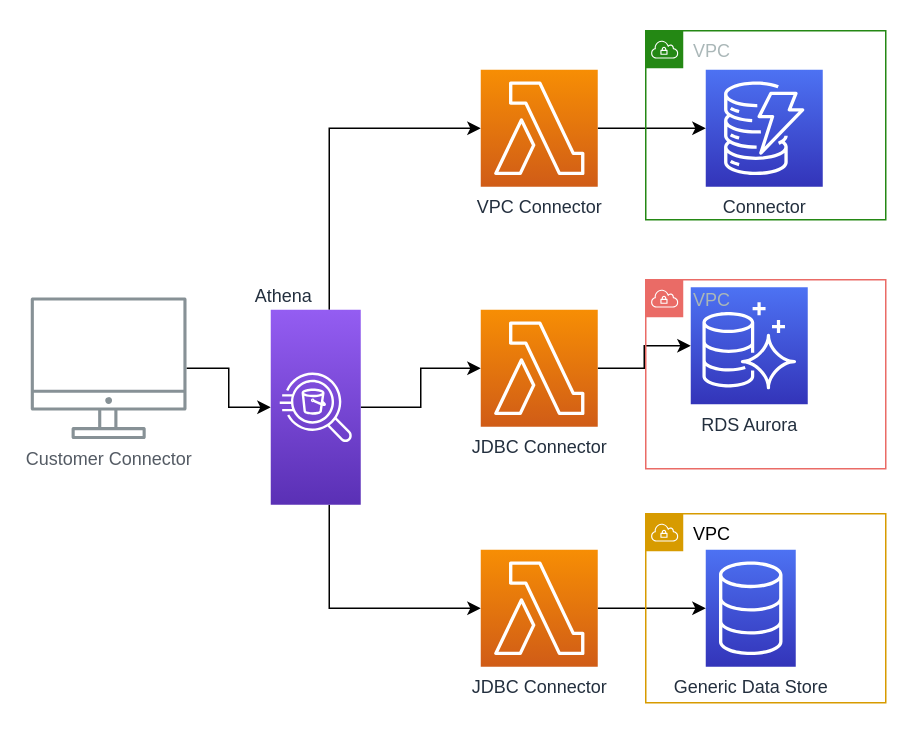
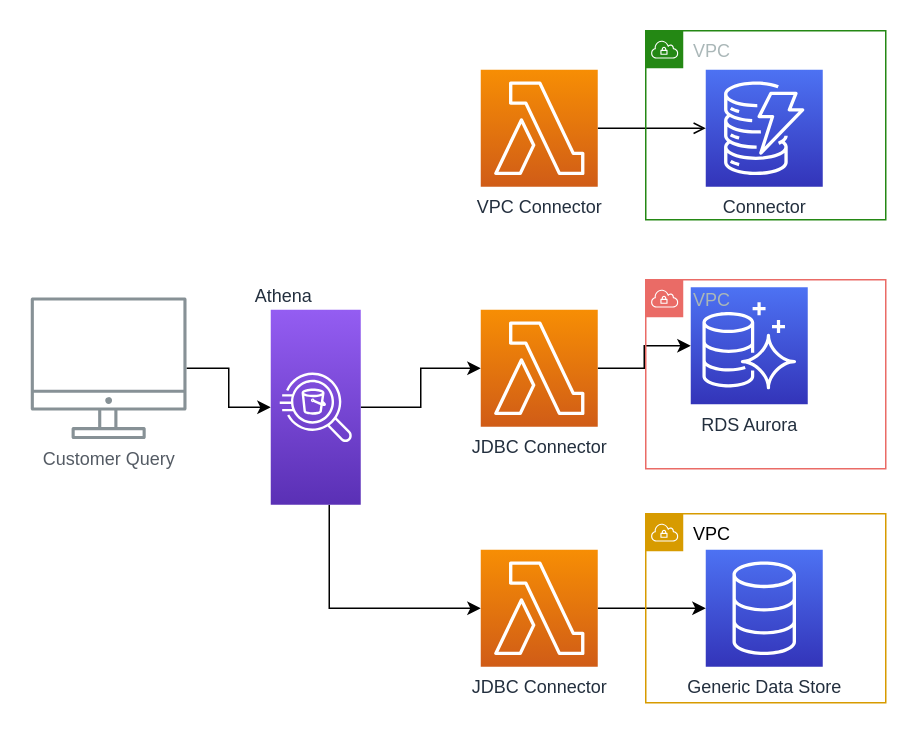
(694, 128) -> (696, 128)
(329, 148) -> none
(110, 460) -> (110, 460)
(751, 608) -> (764, 608)
